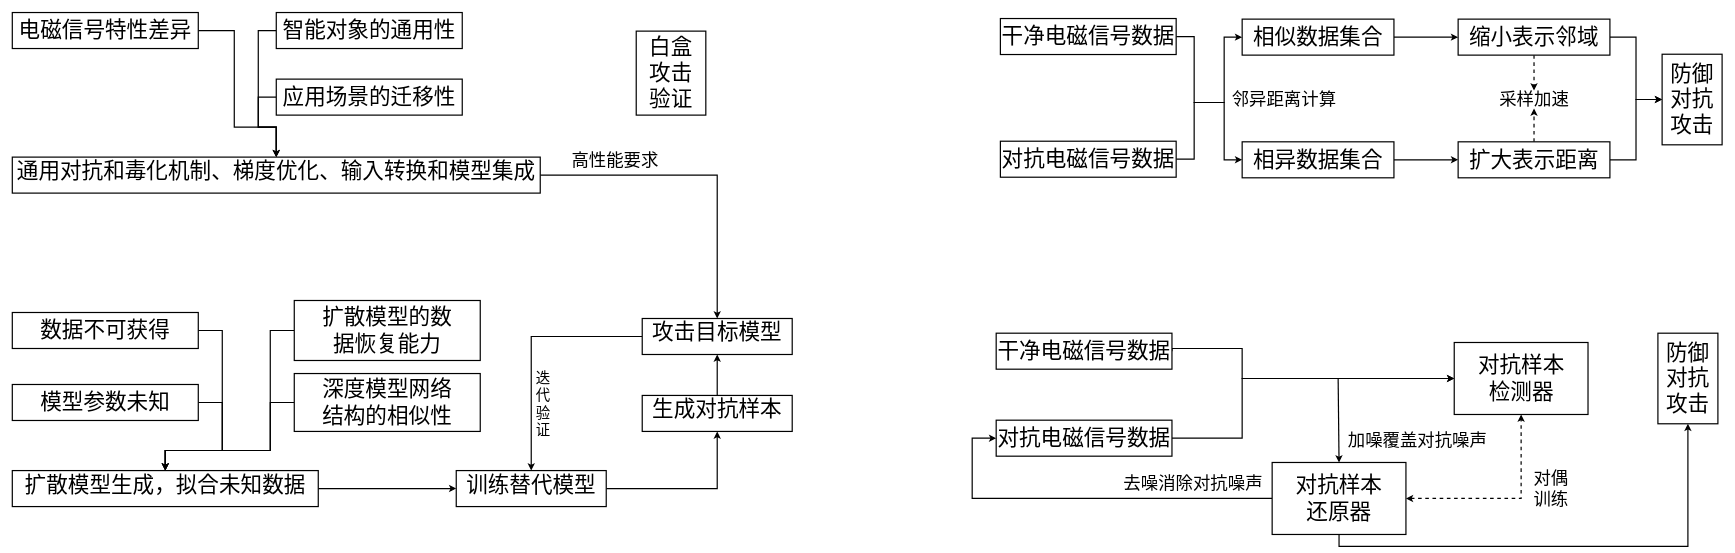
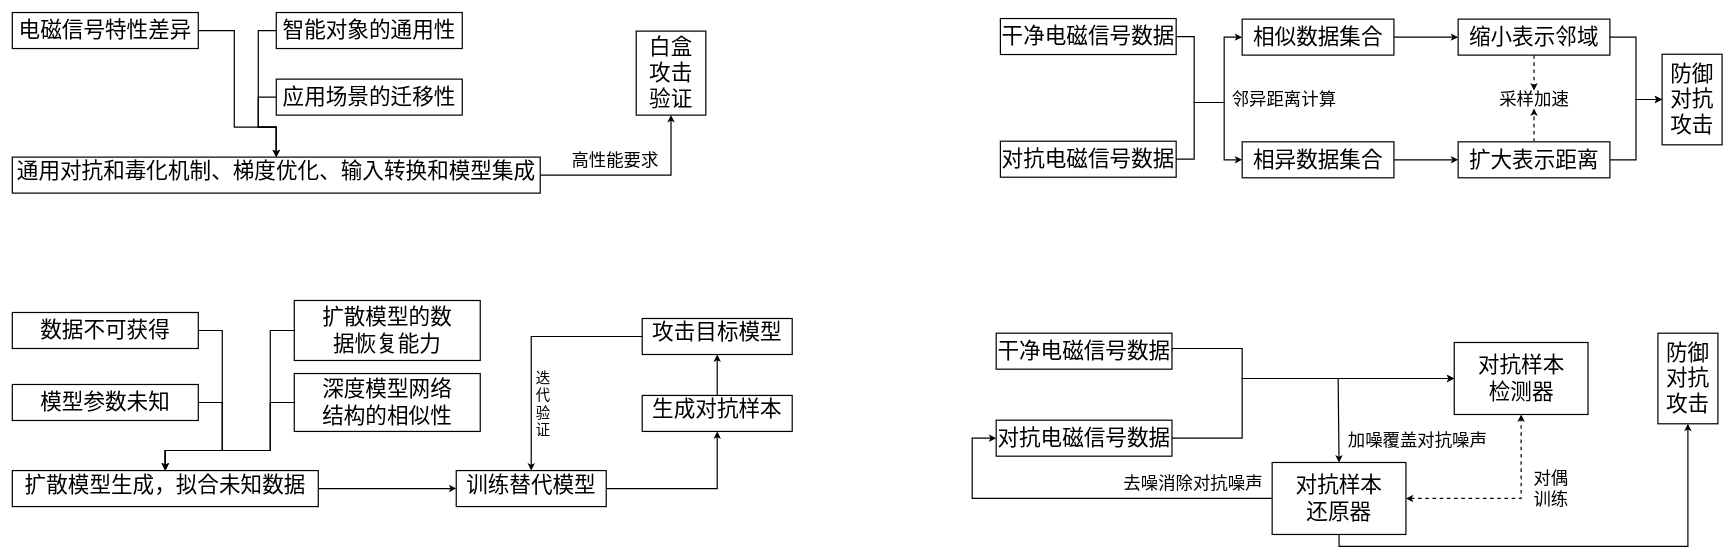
(717, 219) -> (671, 149)
